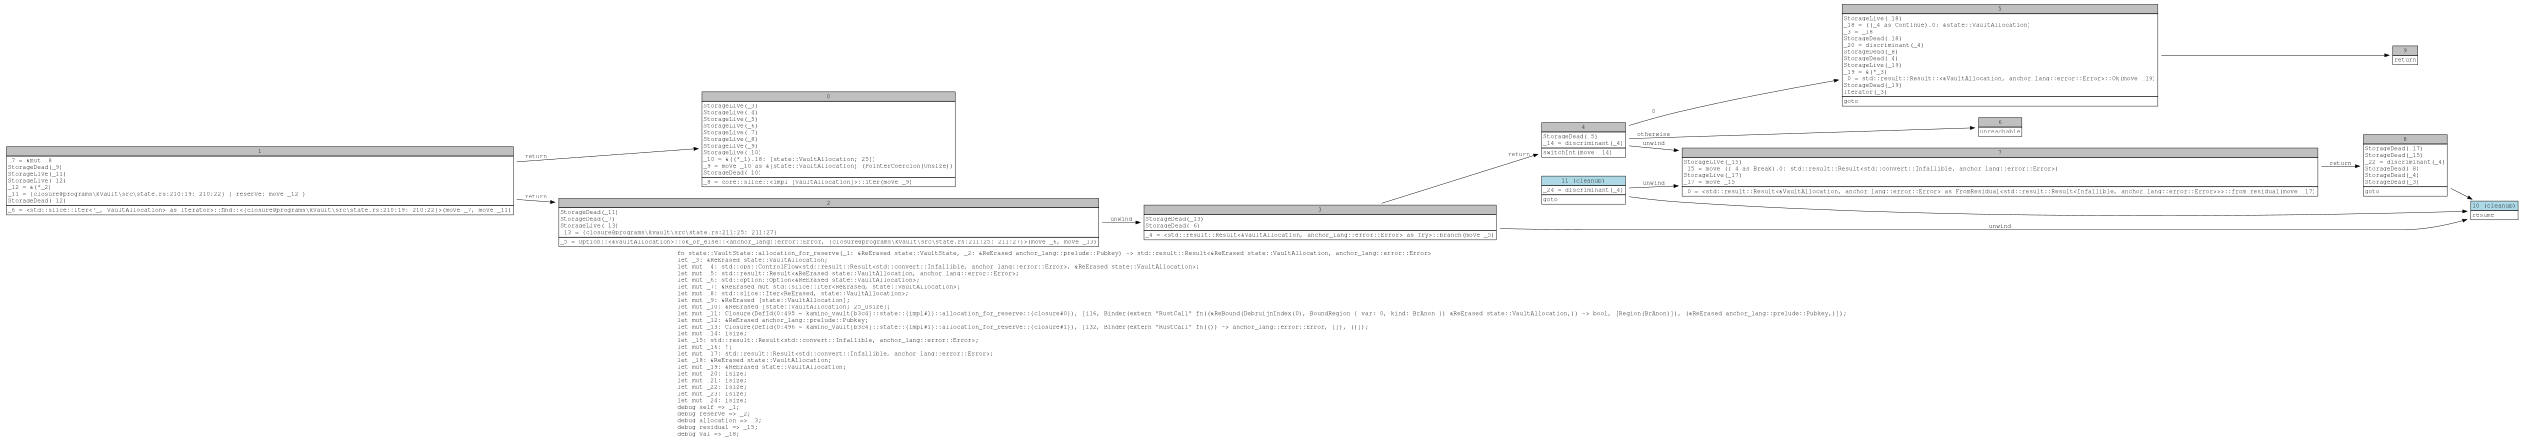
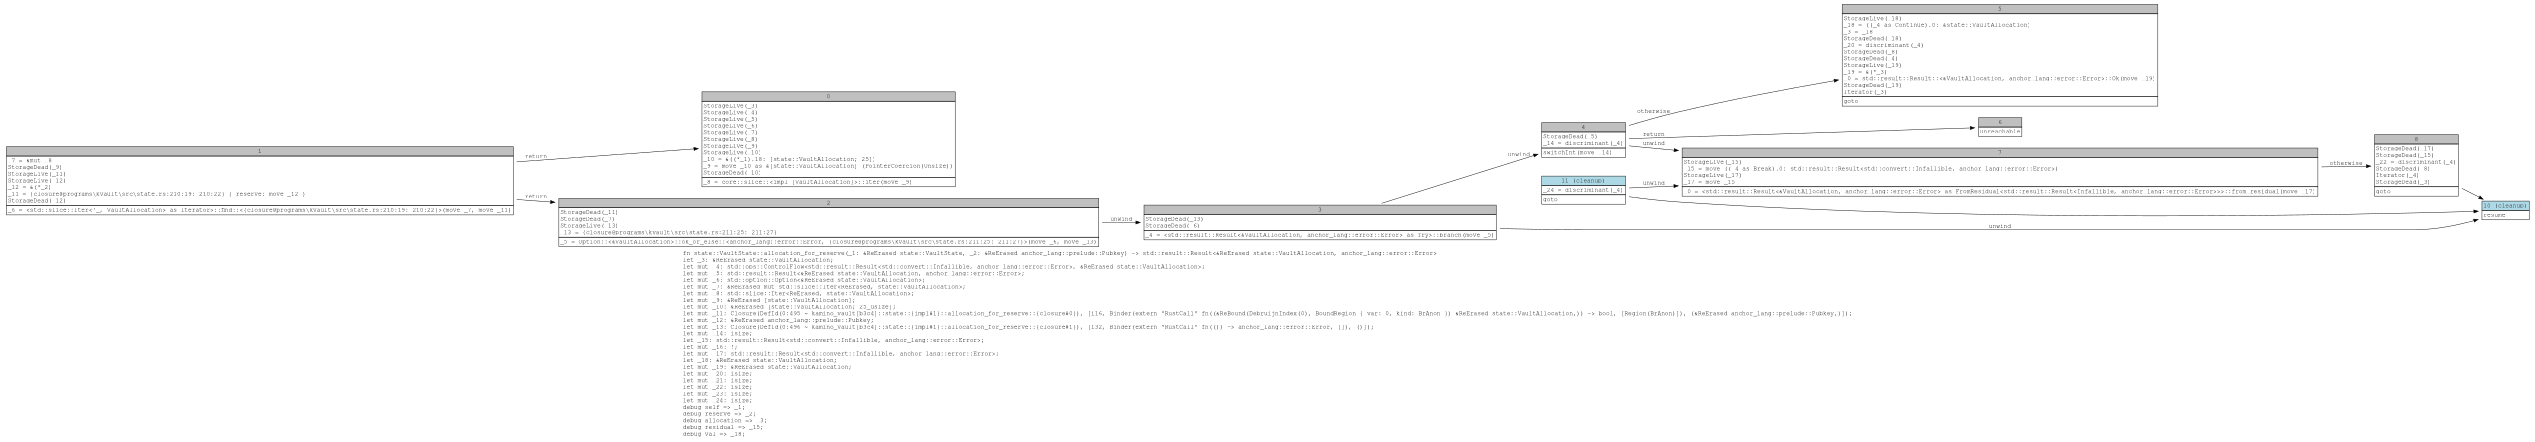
(2405, 55) -> none
(1654, 111) -> (1654, 111)
(1654, 134) -> (1654, 134)
(1519, 154) -> (1519, 154)
(2341, 163) -> (2346, 163)
(2392, 175) -> (2398, 175)
